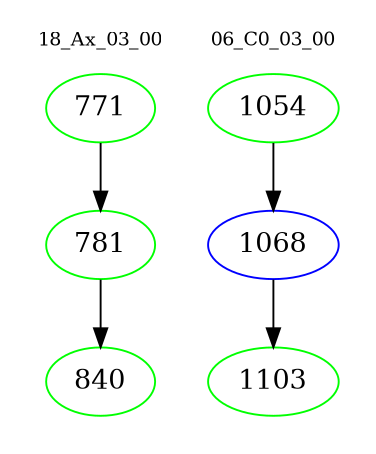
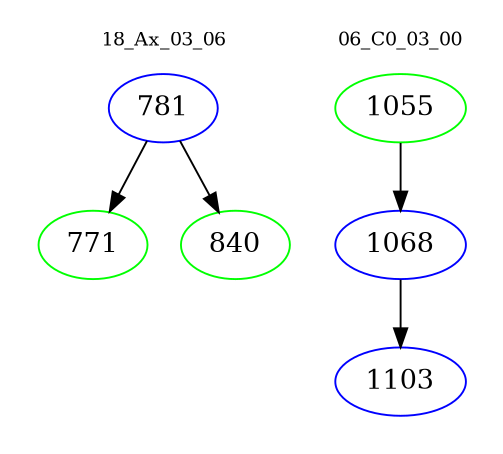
(101, 41) -> (164, 41)
(273, 108) -> (401, 108)
(101, 167) -> (133, 168)
(101, 245) -> (163, 108)
(273, 382) -> (401, 382)
